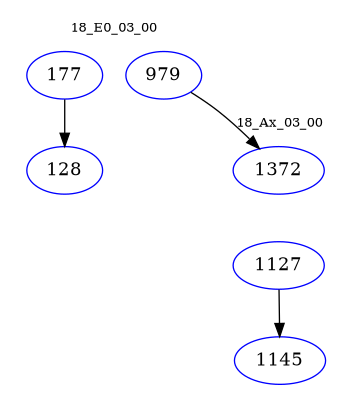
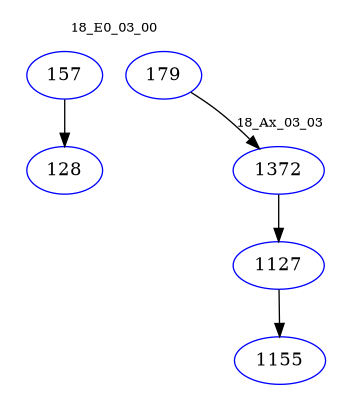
(65, 75) -> (65, 75)
(164, 75) -> (164, 75)
(280, 123) -> (280, 123)
none -> (279, 211)
(280, 361) -> (280, 361)
